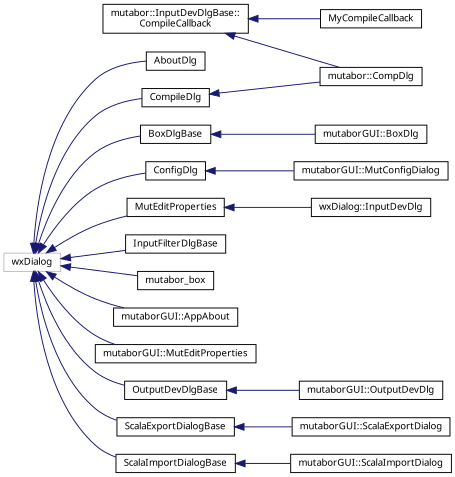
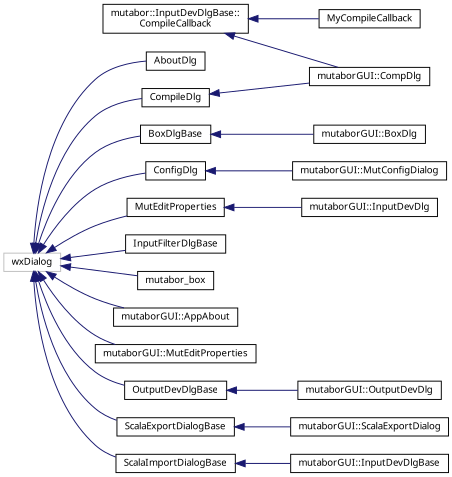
(371, 77) -> (370, 77)
(371, 207) -> (370, 207)
(371, 463) -> (370, 463)
